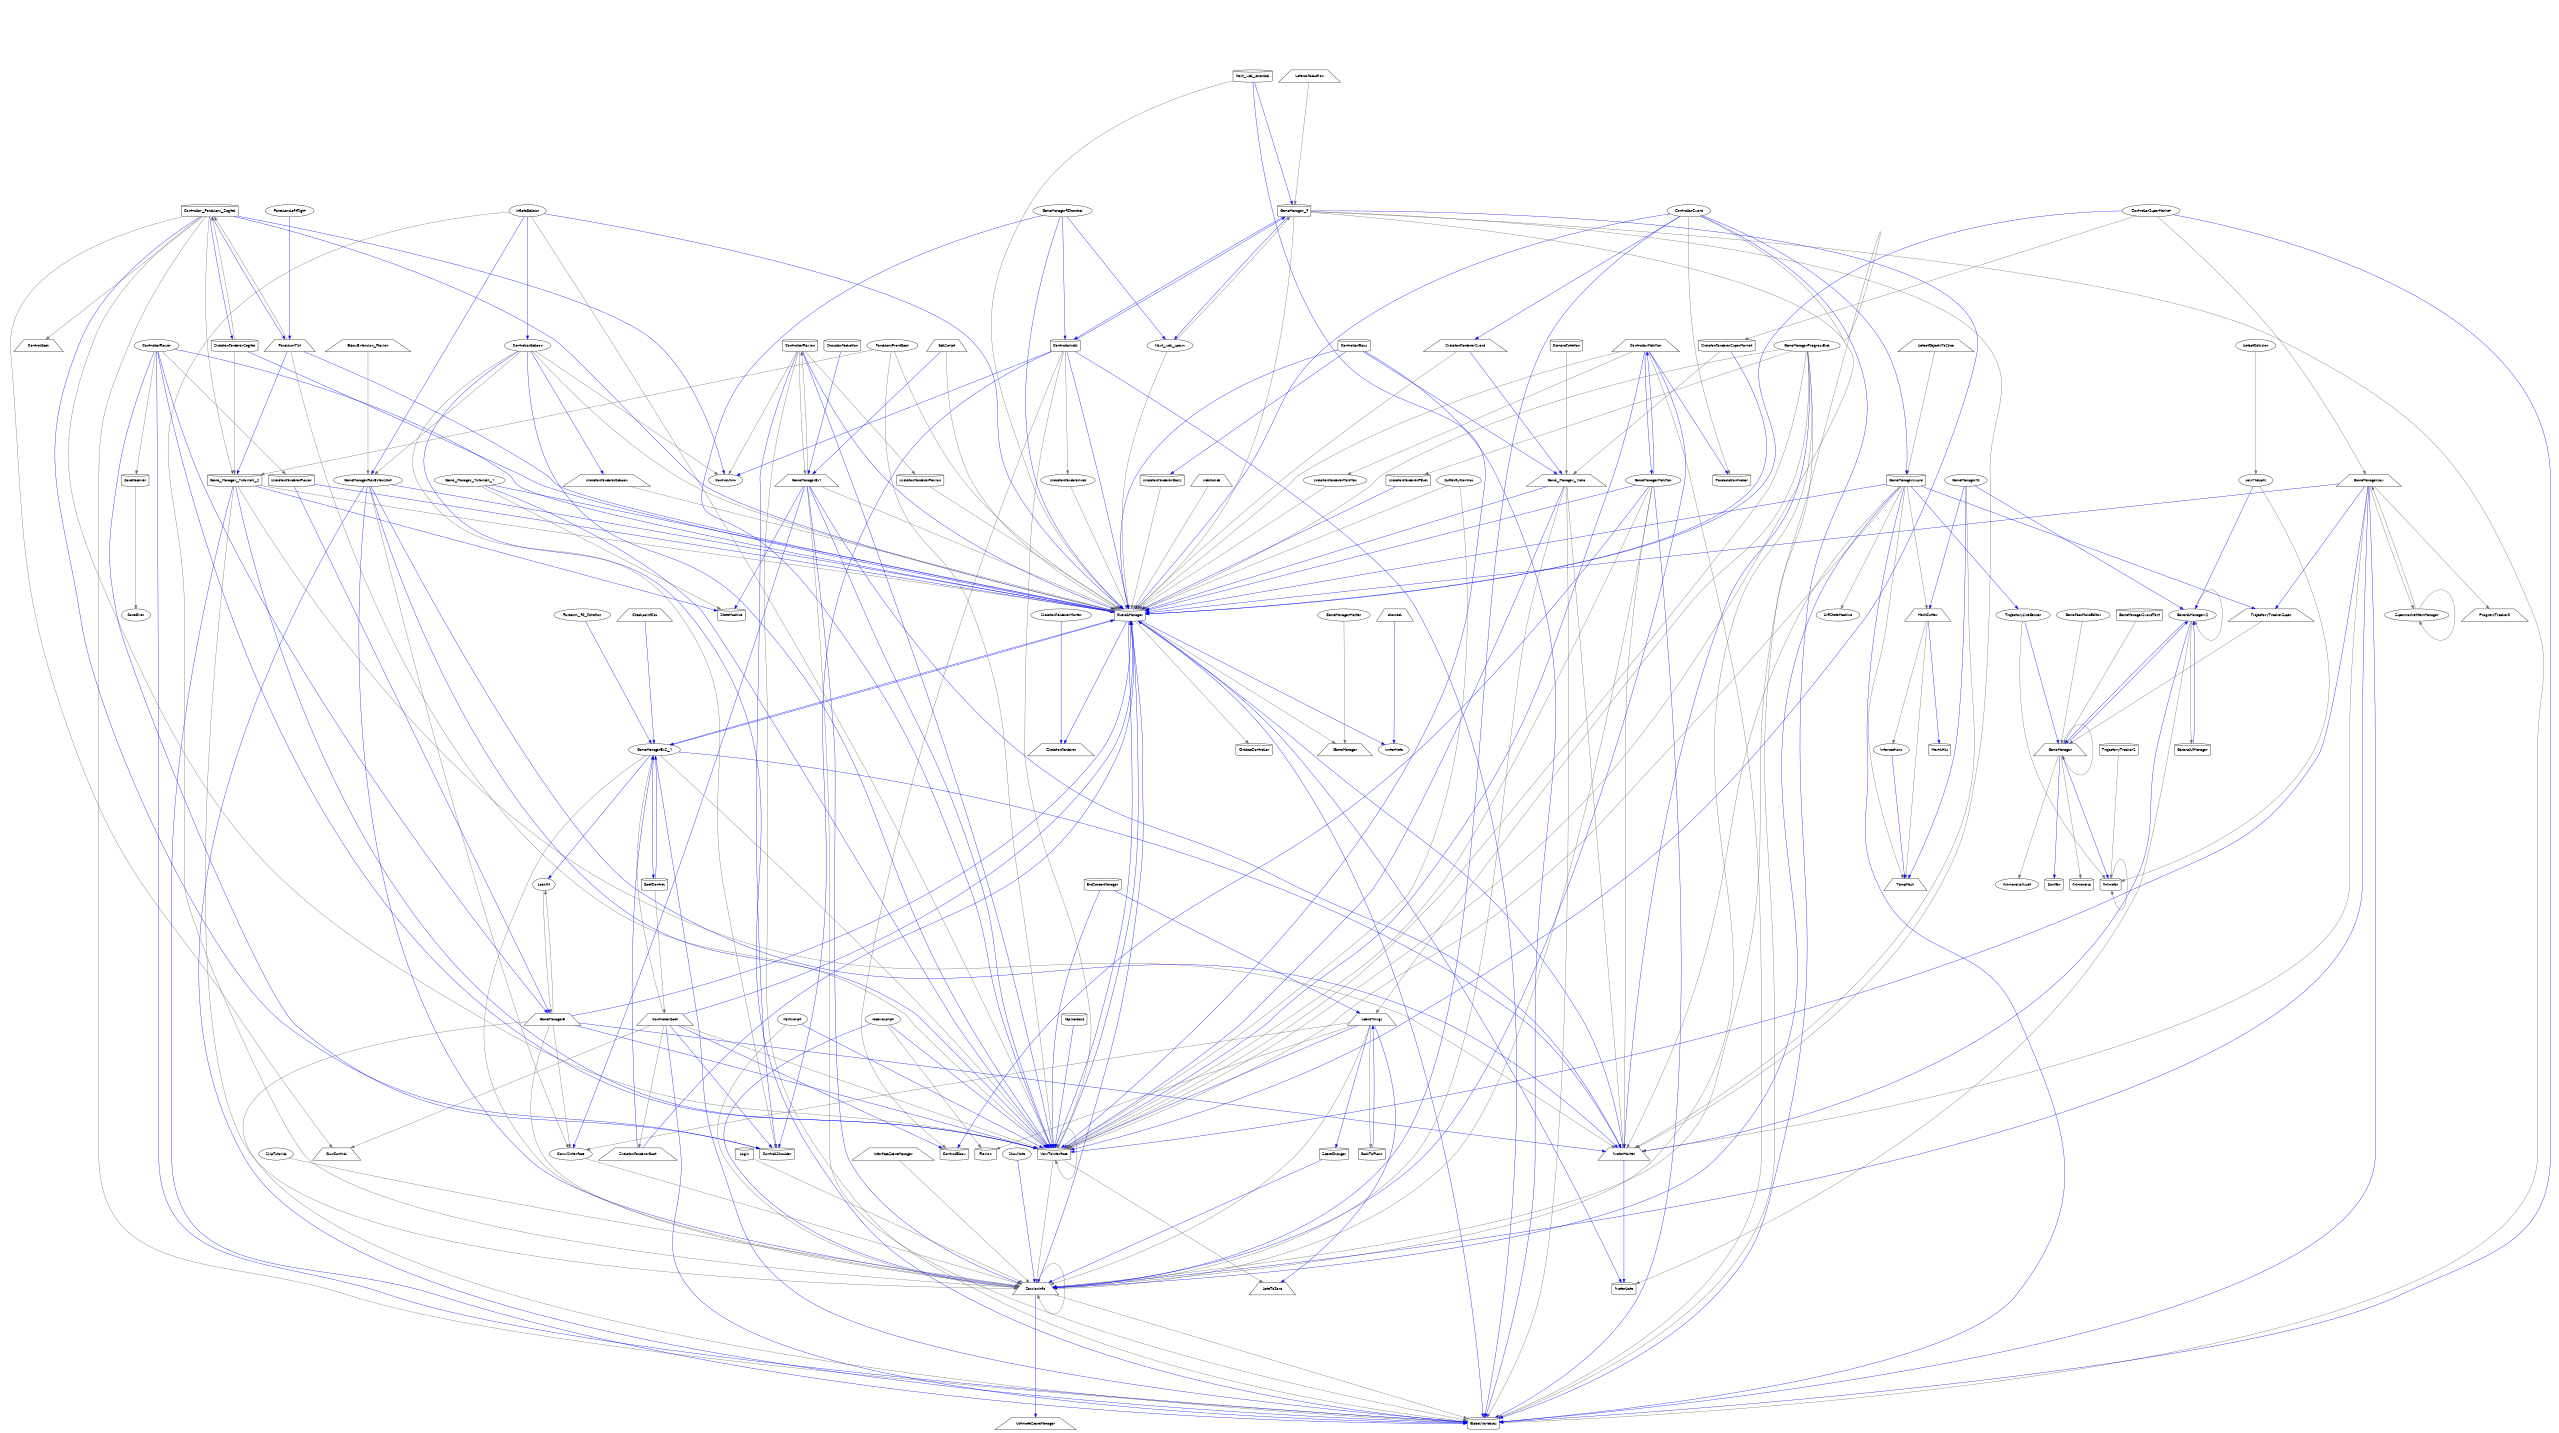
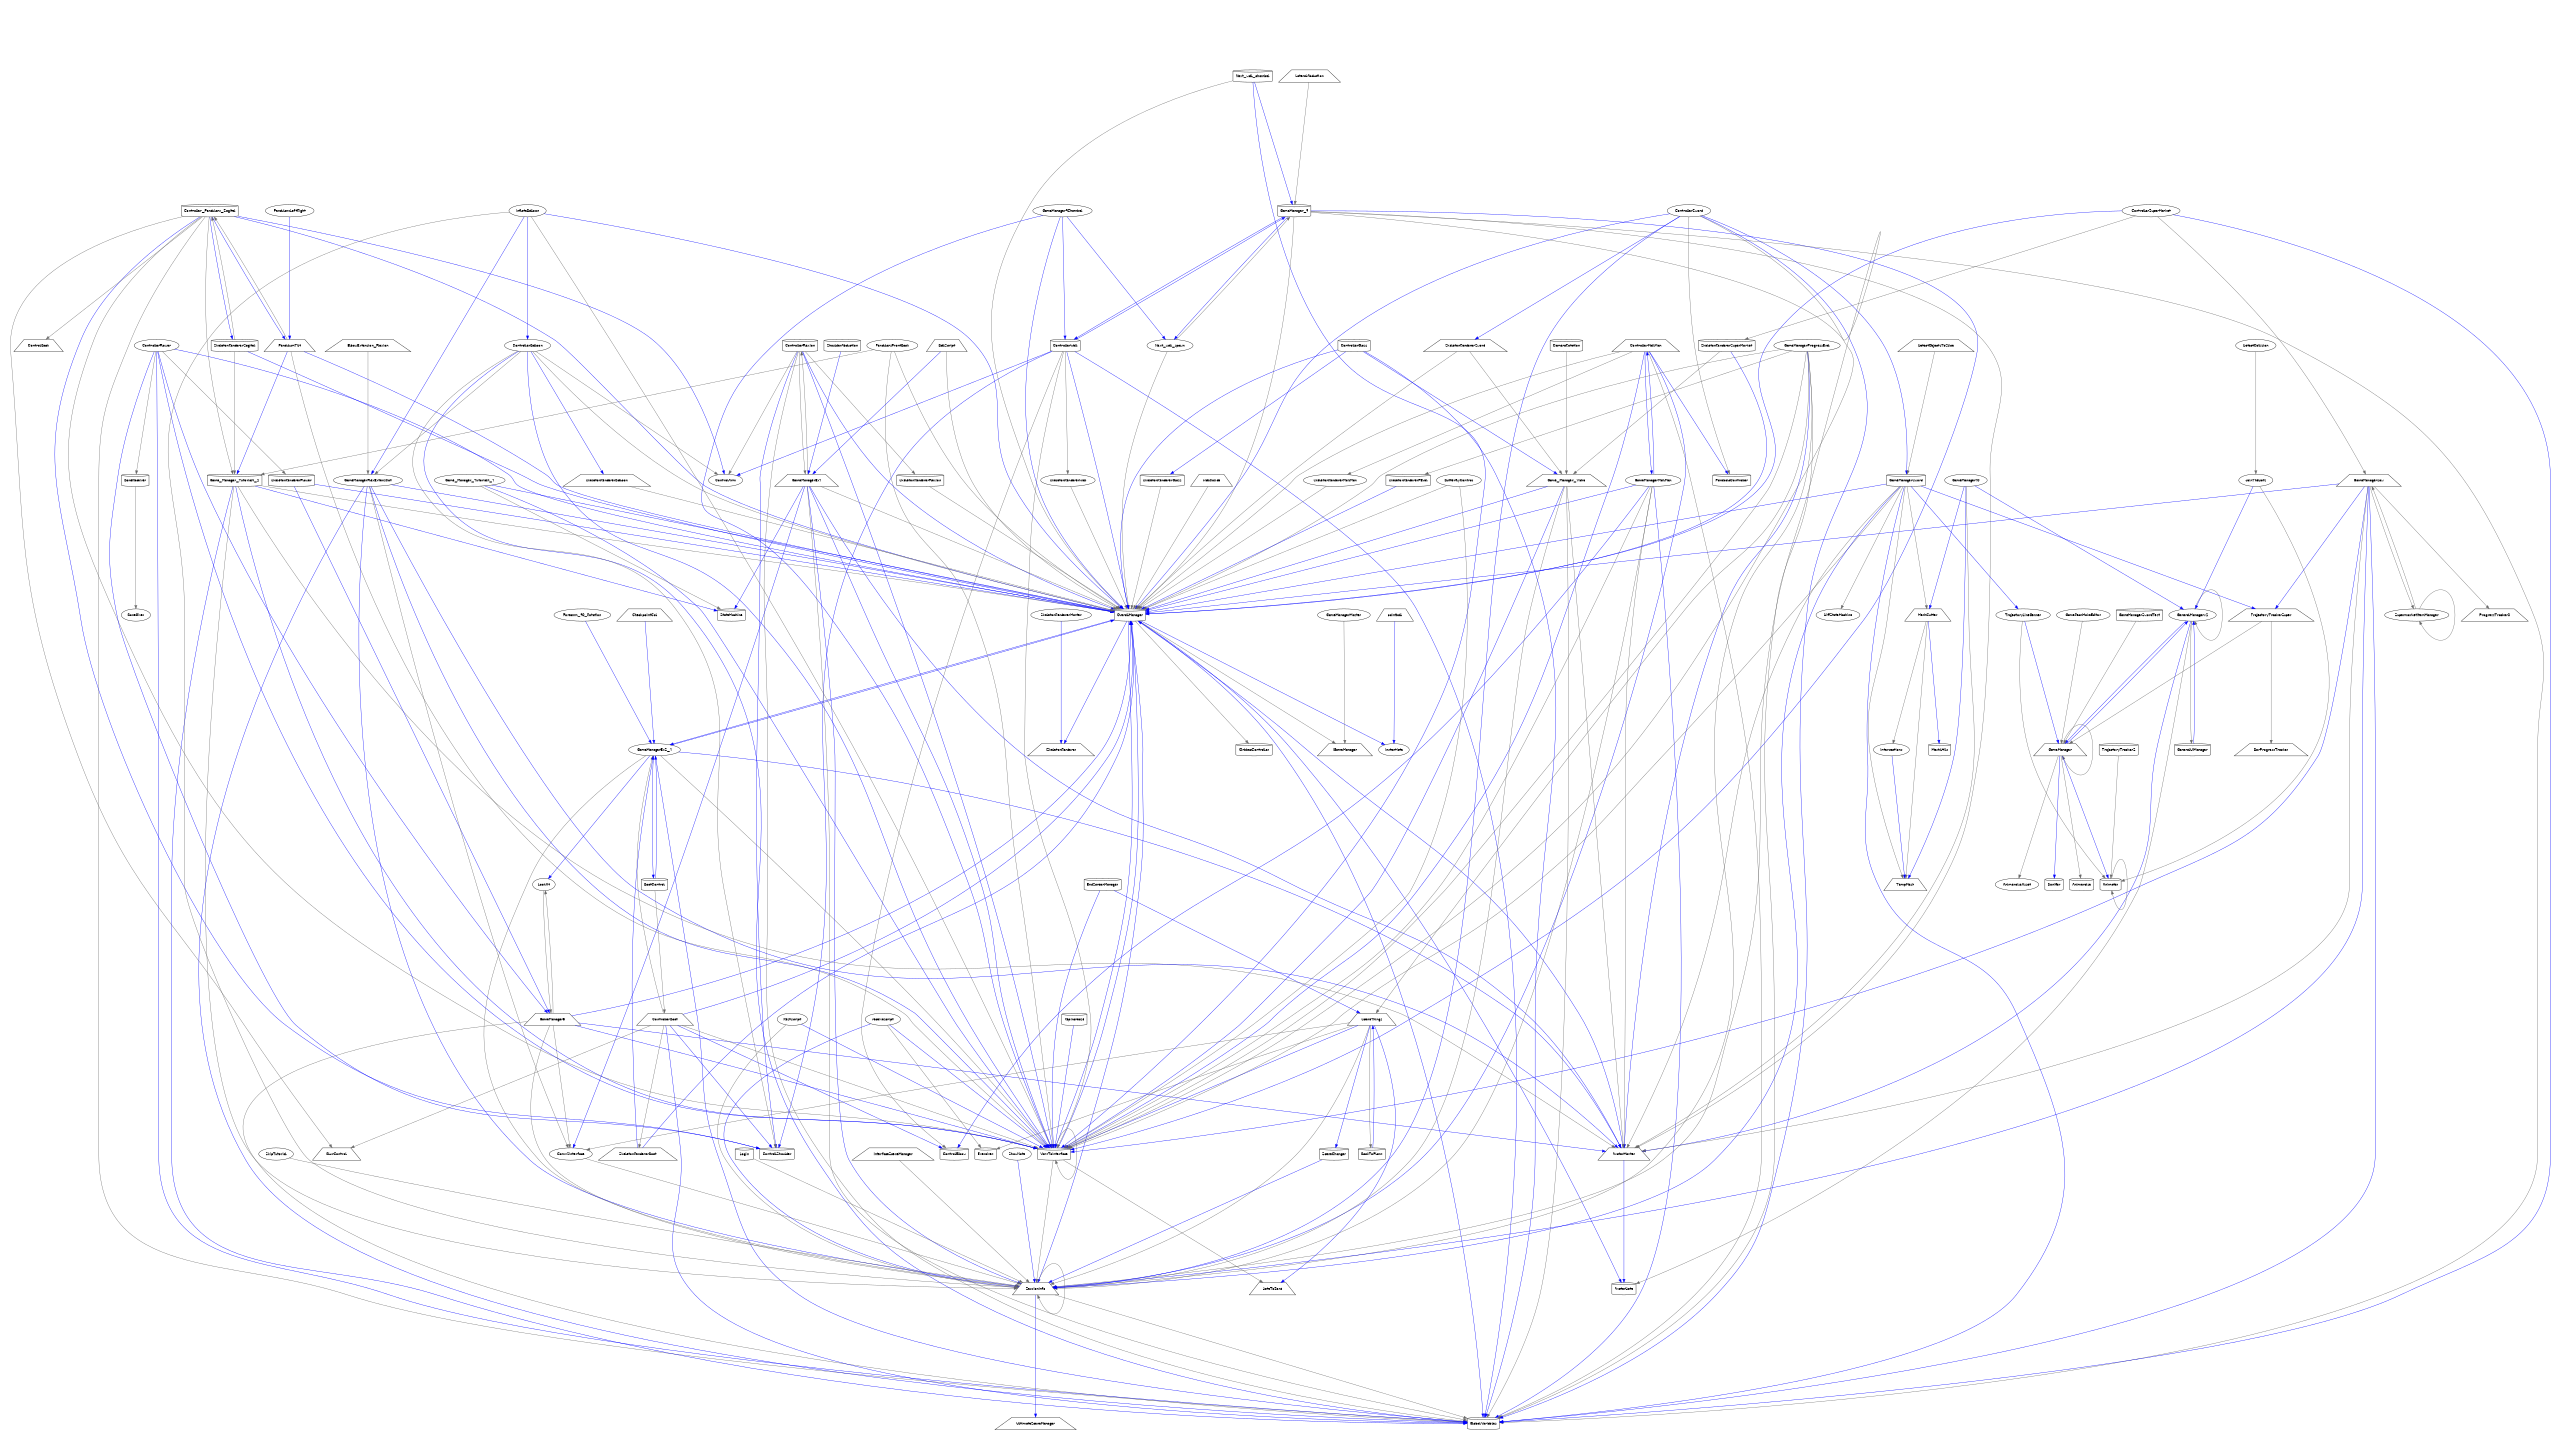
(1515, 411) -> (1515, 411)
(1395, 615) -> (1395, 615)
none -> (2271, 750)
(986, 1154) -> (986, 1154)
